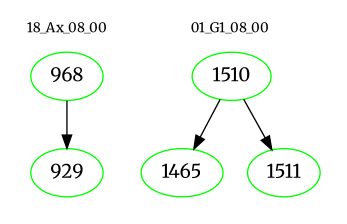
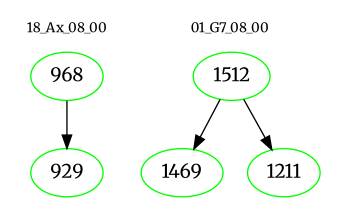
(230, 29) -> (230, 29)
(232, 76) -> (232, 76)
(182, 173) -> (182, 173)
(284, 173) -> (284, 173)
